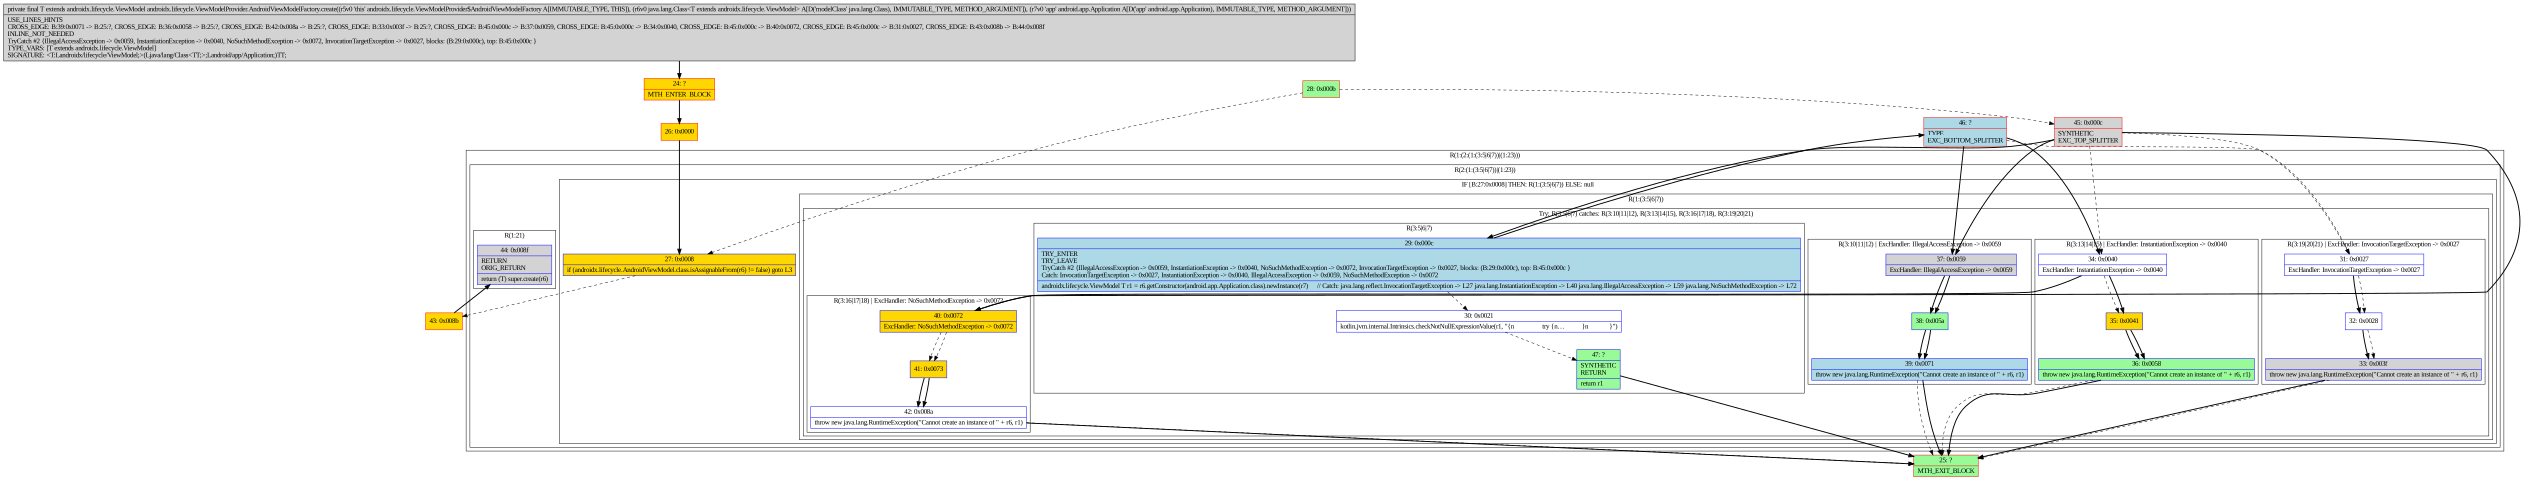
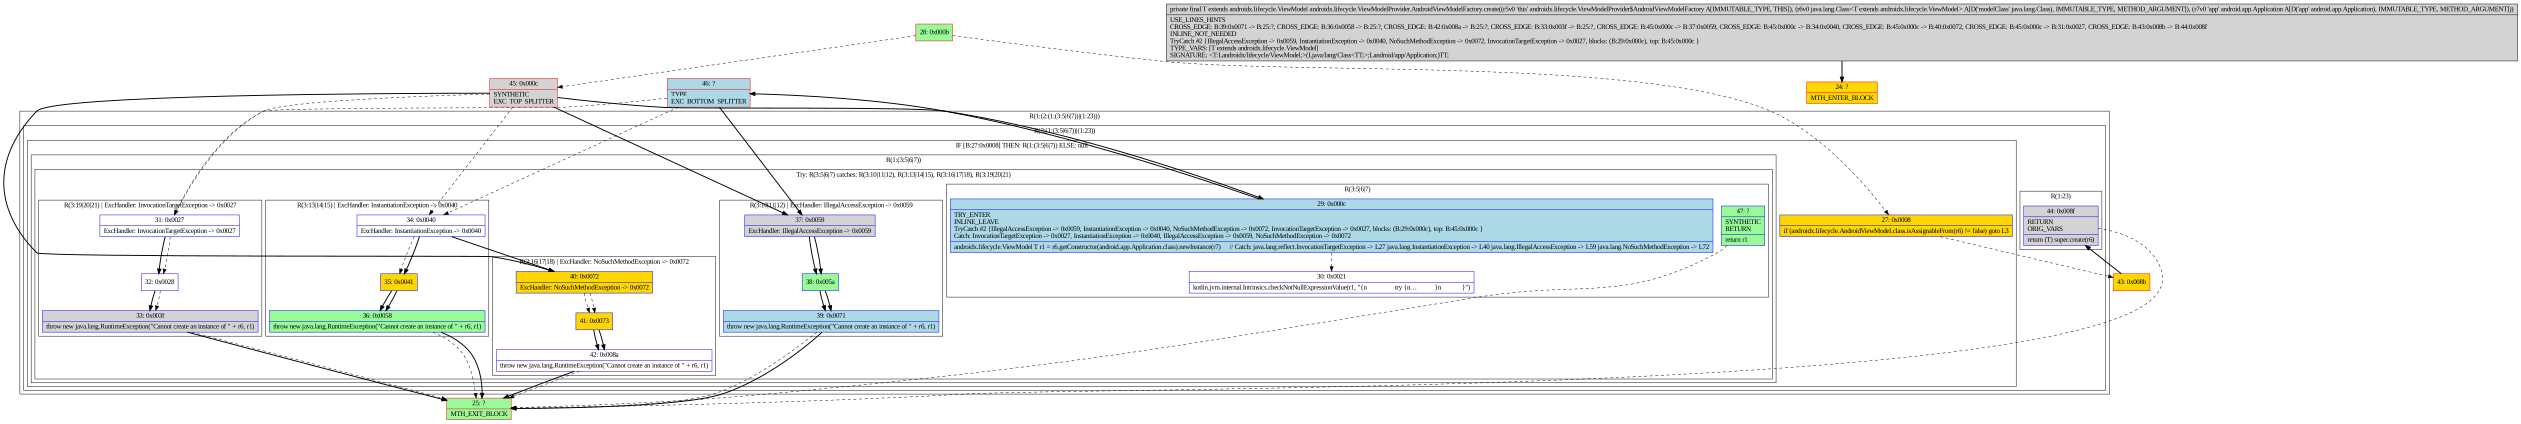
(679, 132) -> none
(2064, 183) -> (563, 160)
(515, 236) -> (2061, 197)
(1059, 261) -> (976, 222)
(503, 268) -> (2045, 229)
(1539, 345) -> none
none -> (1658, 375)
(1765, 416) -> (1127, 353)
